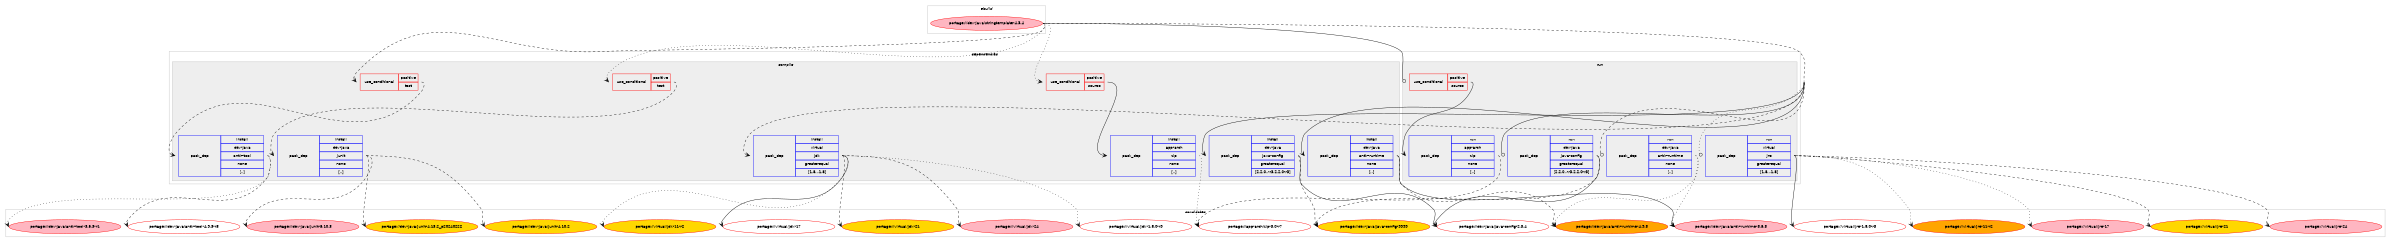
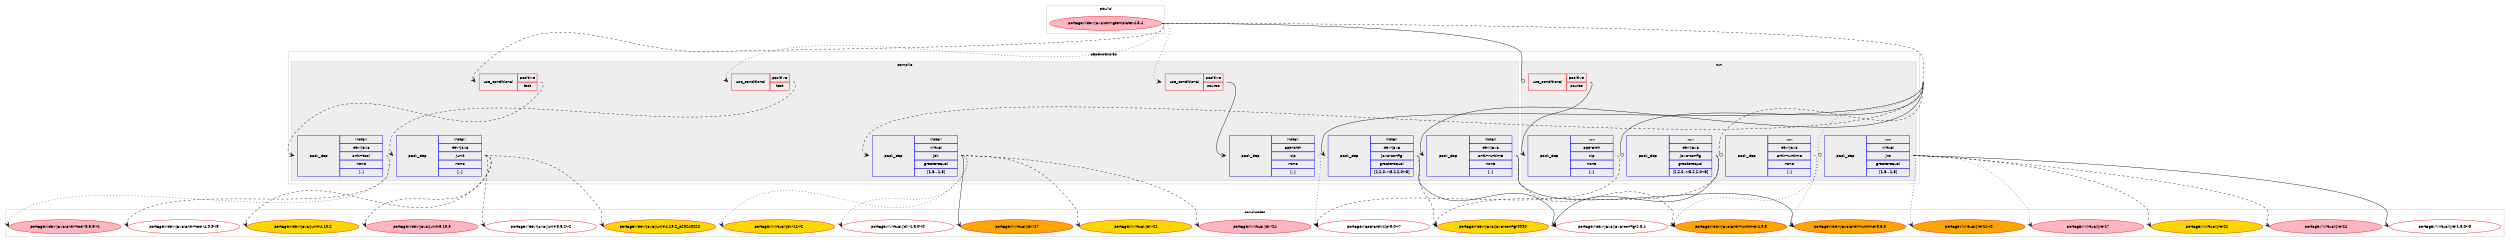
none -> (541, 227)
(779, 227) -> (1017, 227)
(1731, 227) -> (1850, 227)
